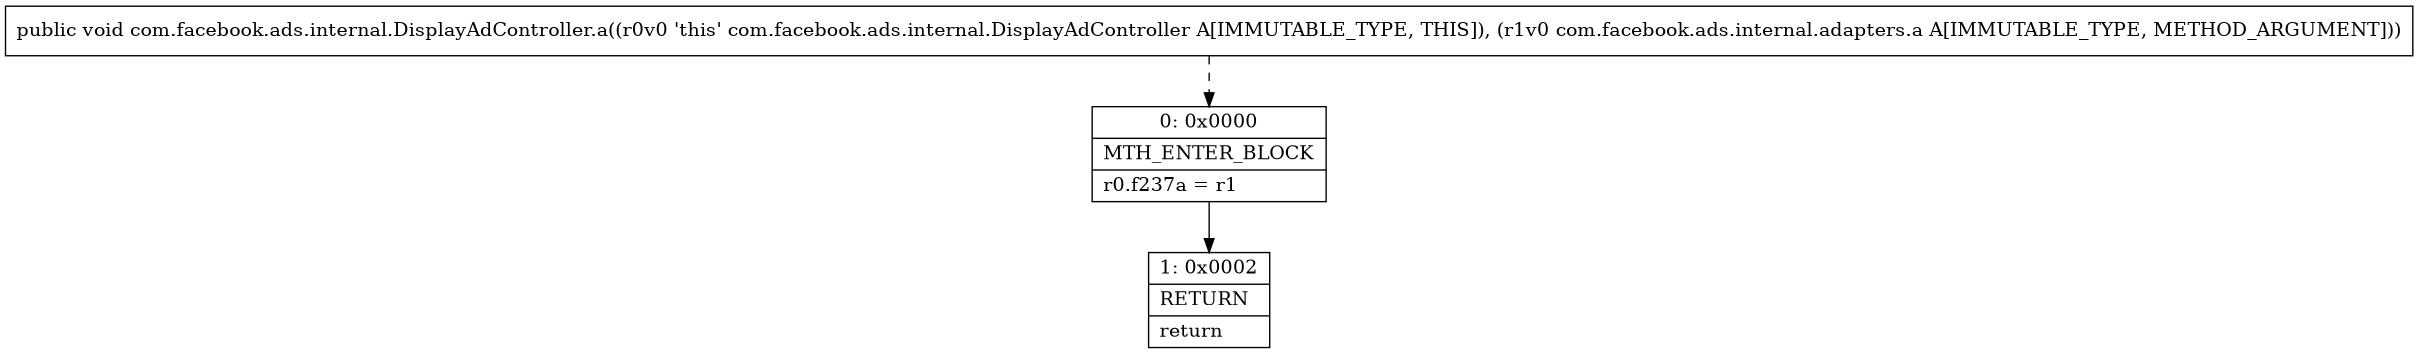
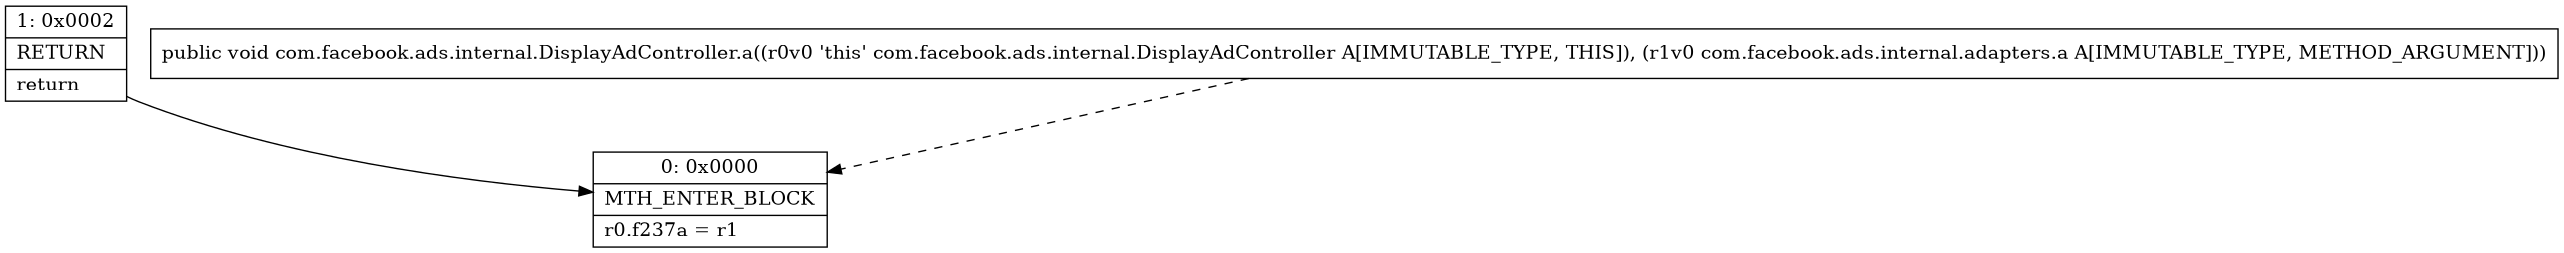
(1209, 220) -> (349, 160)
